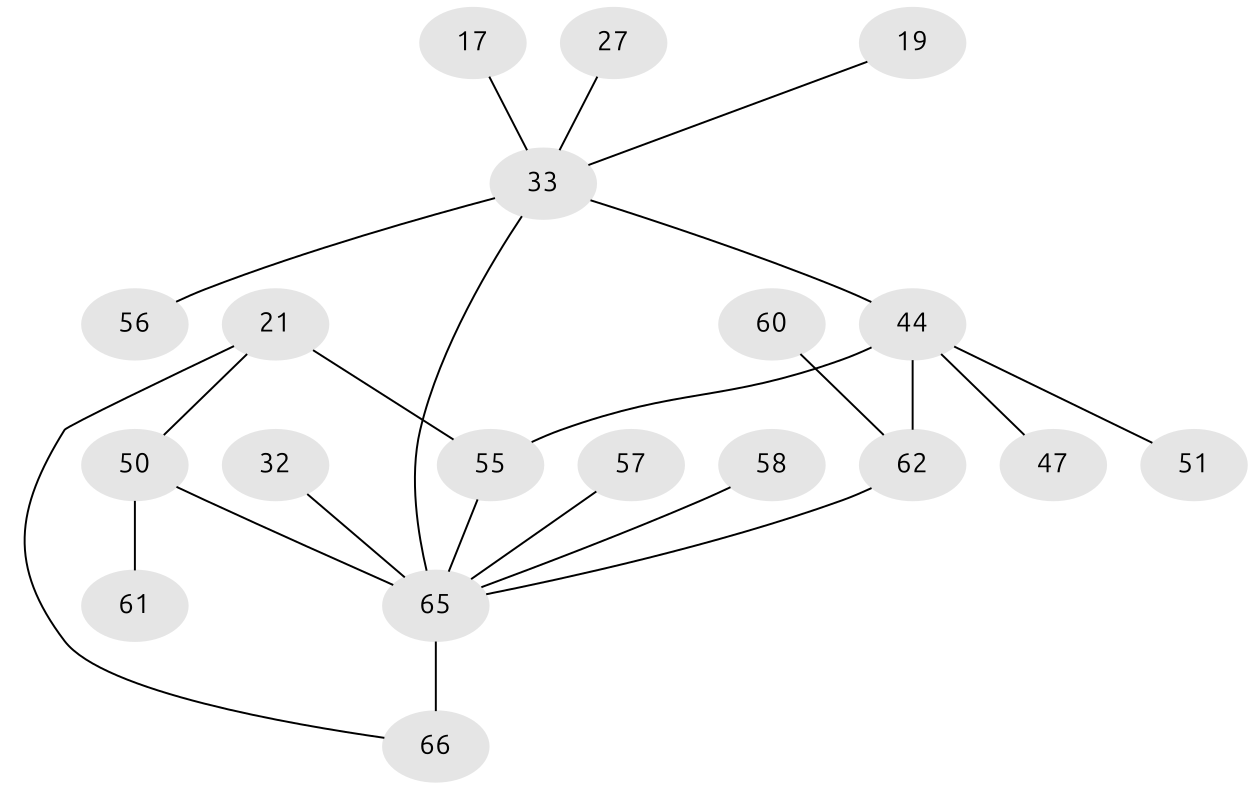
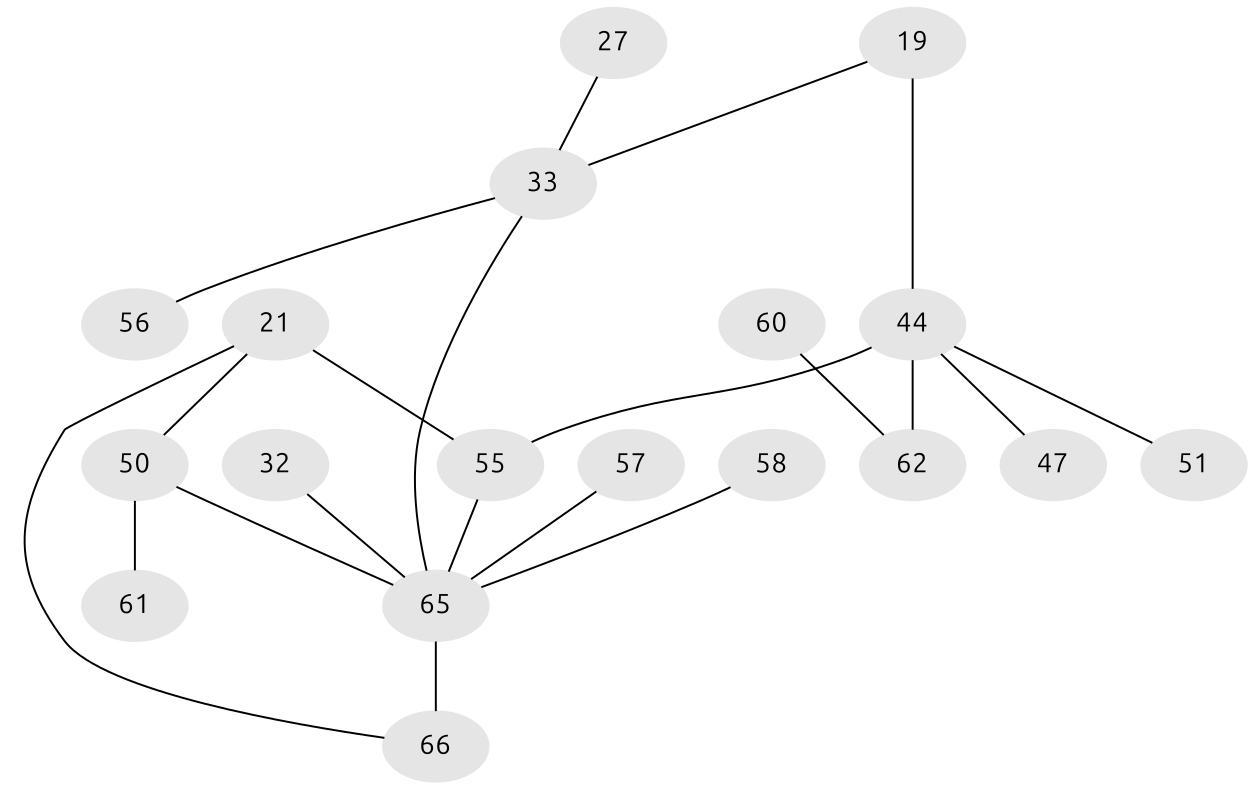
(473, 43) -> none
(732, 248) -> (913, 184)
(681, 549) -> none
